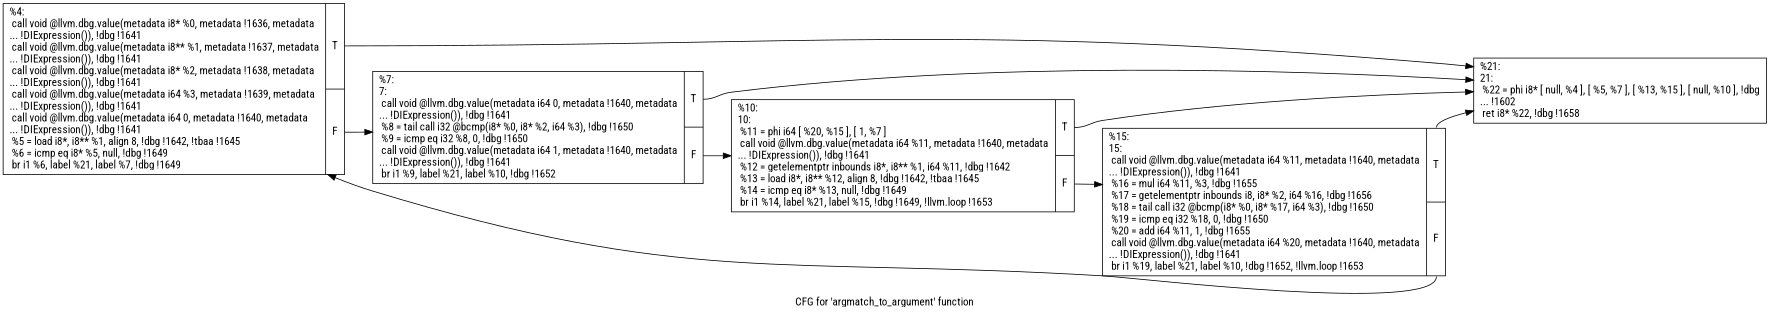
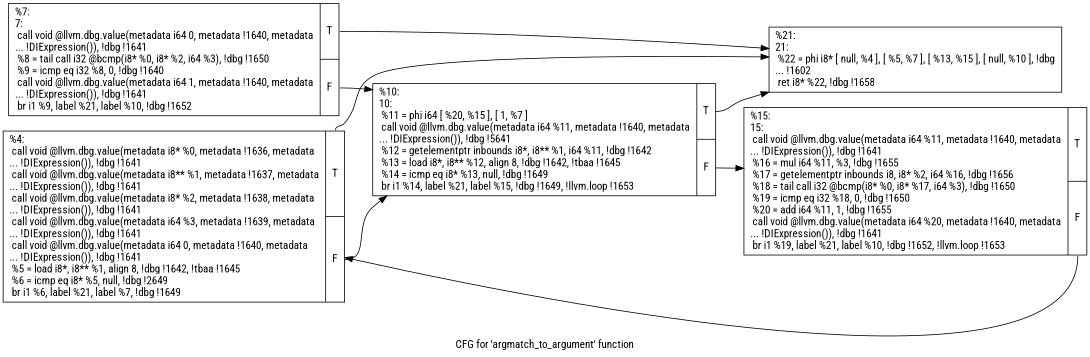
(1450, 118) -> none
(355, 132) -> (362, 232)
(454, 139) -> (89, 71)
(89, 153) -> (89, 281)
(804, 155) -> (445, 139)
